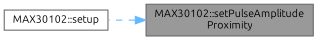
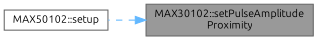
(56, 20) -> (56, 20)
